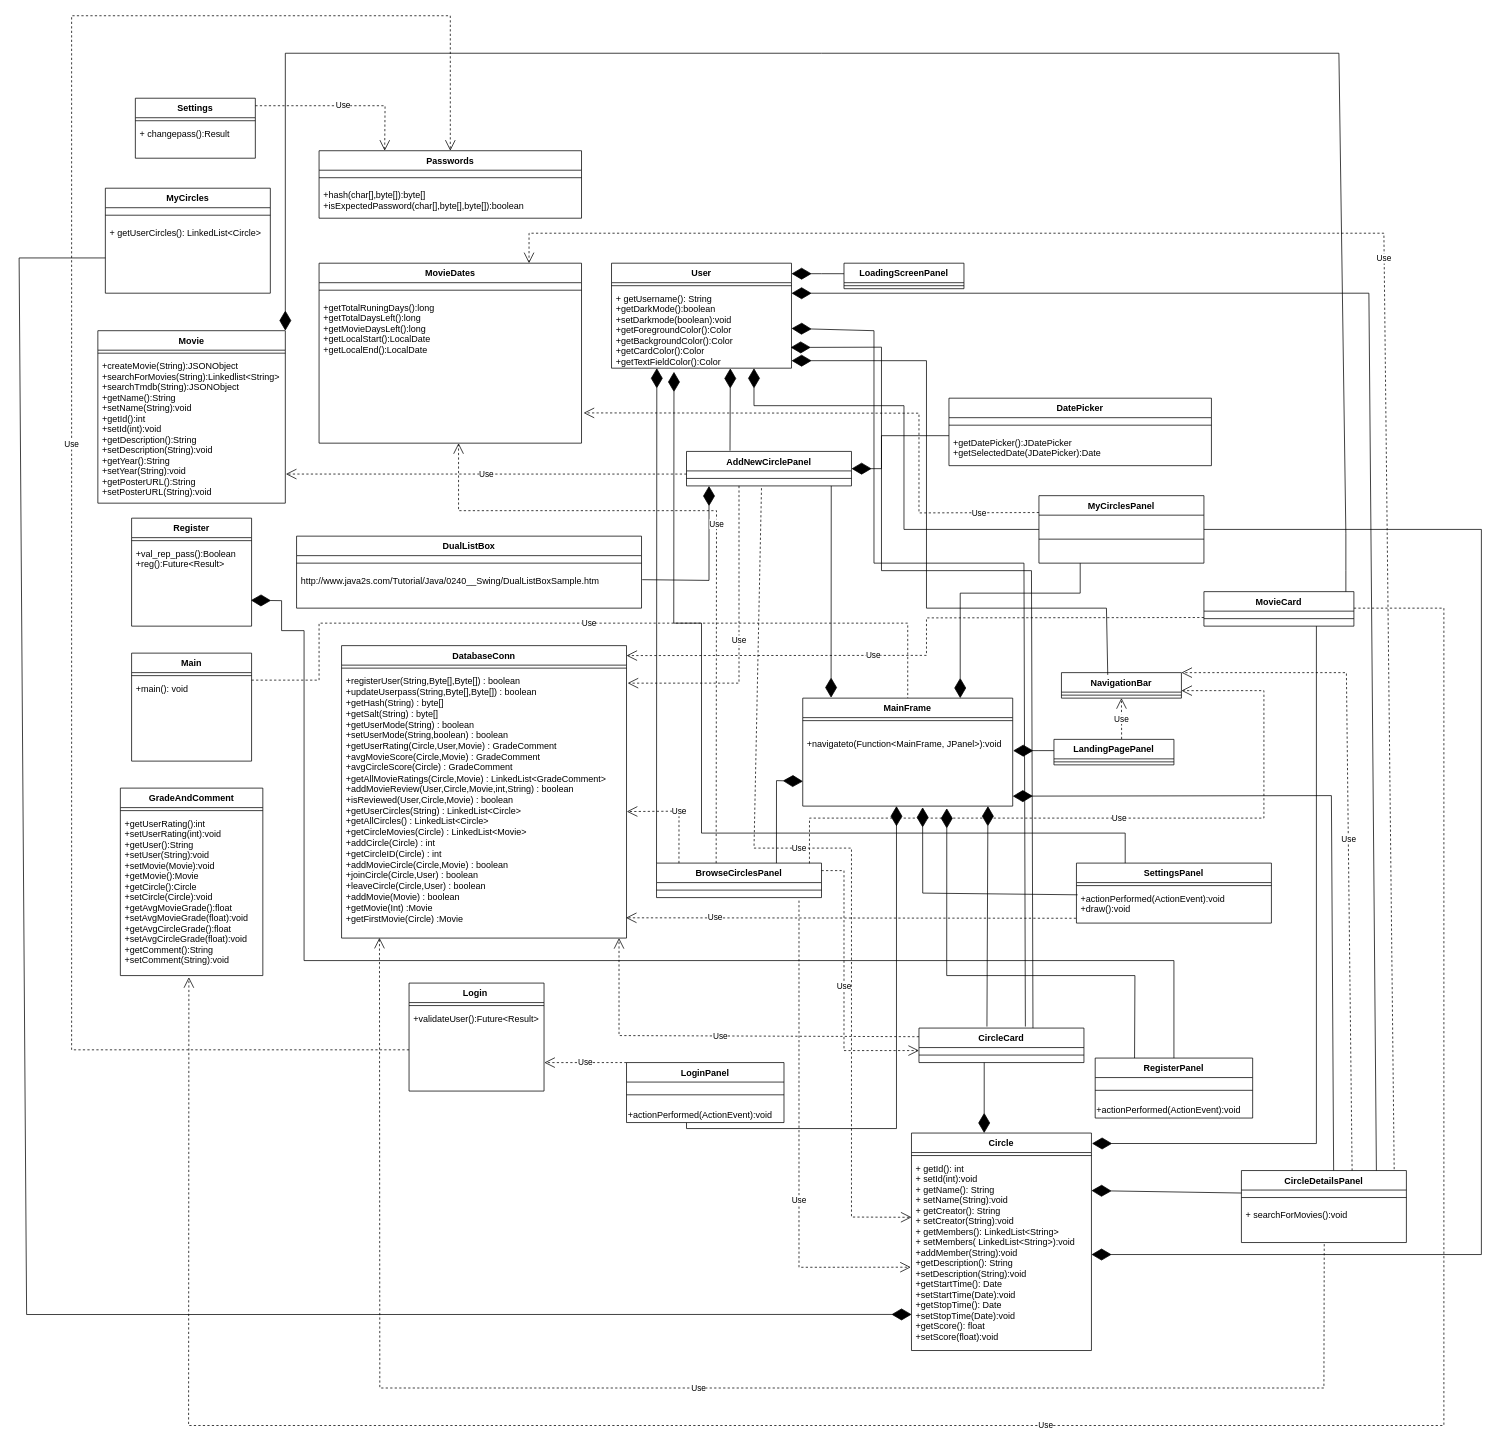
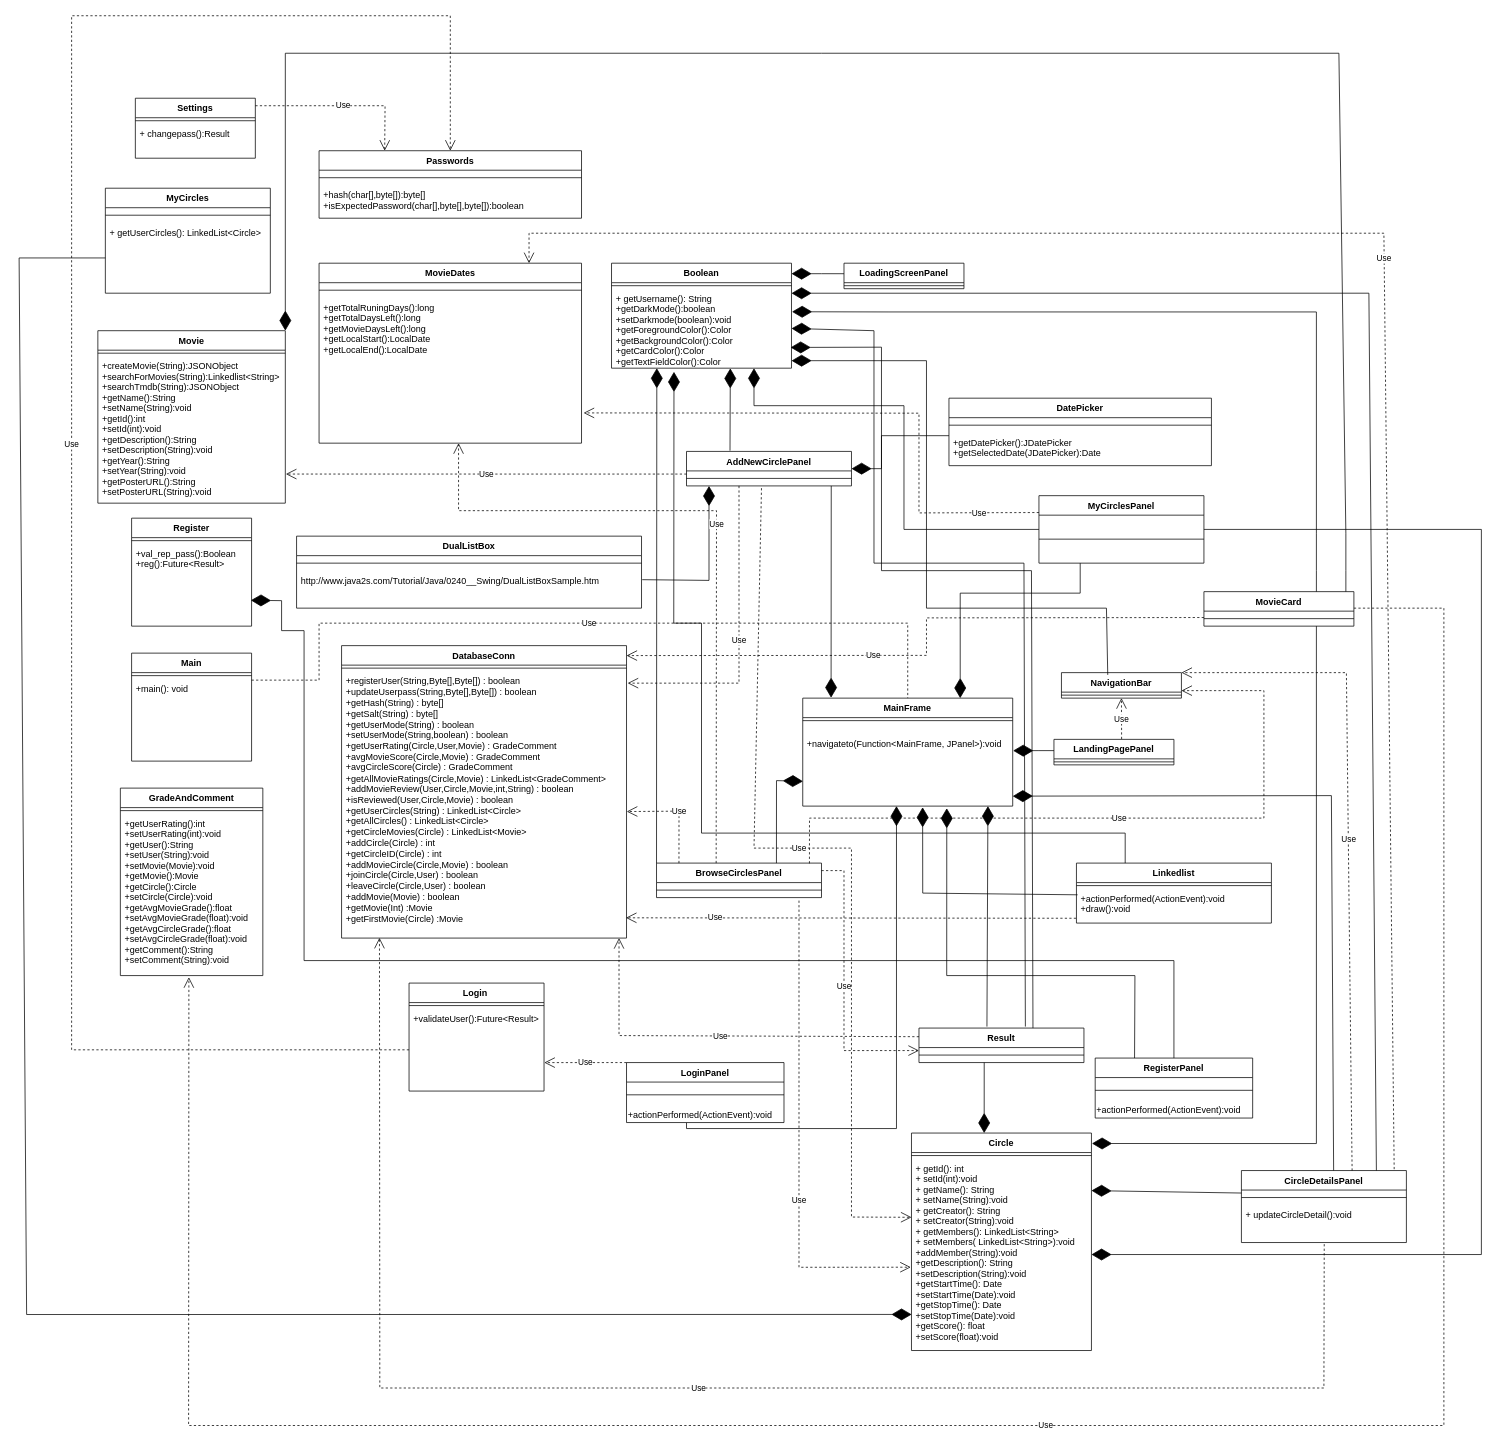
(701, 273) -> (701, 273)
none -> (1317, 450)
(1174, 873) -> (1174, 873)
(1001, 1038) -> (1001, 1038)
(1302, 1215) -> (1306, 1215)
